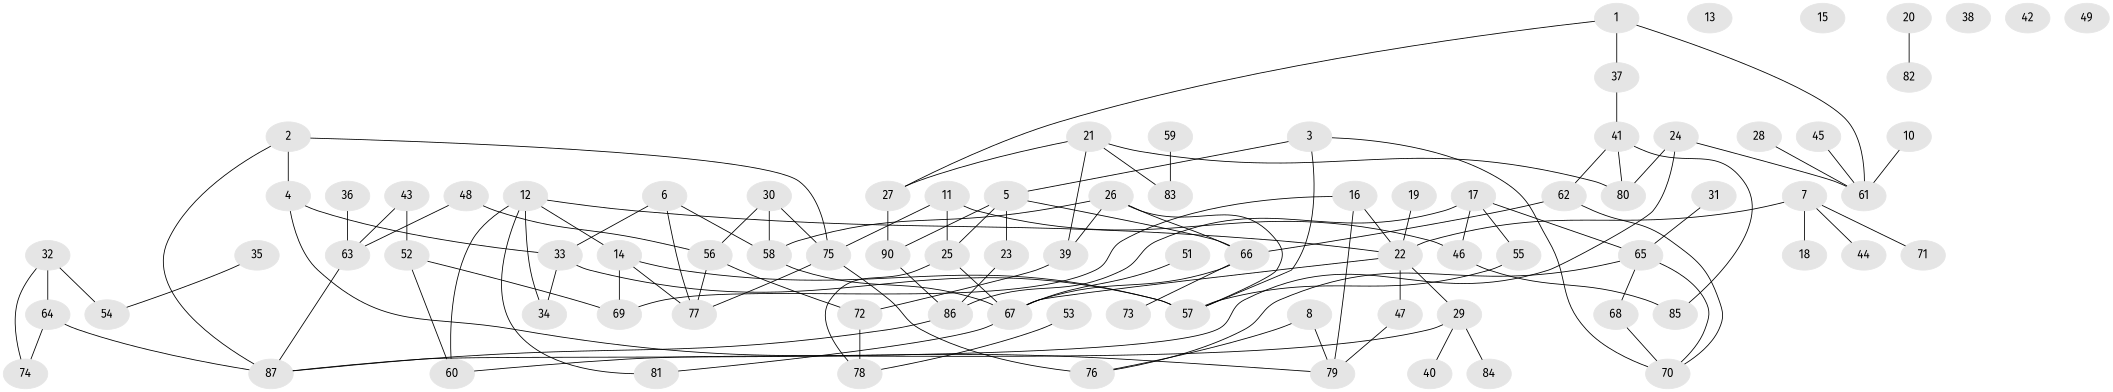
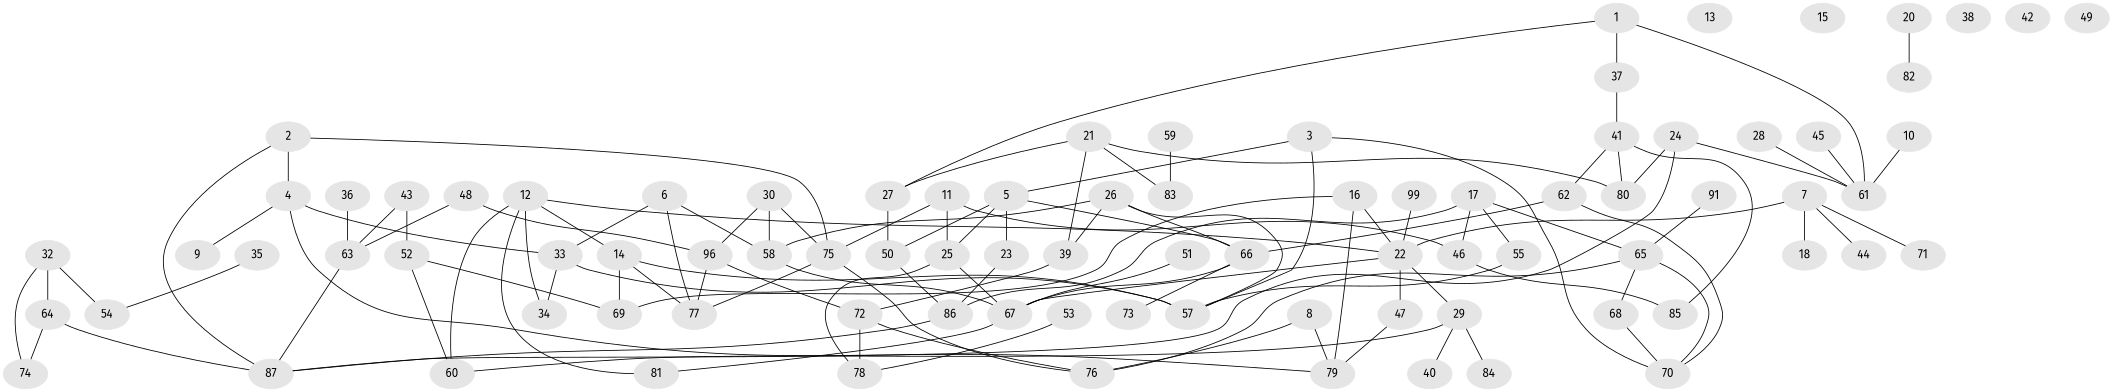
(1414, 196) -> (1414, 196)
(1714, 196) -> (1714, 196)
none -> (198, 255)
(710, 255) -> (710, 255)
(888, 255) -> (888, 255)
none -> (973, 351)
